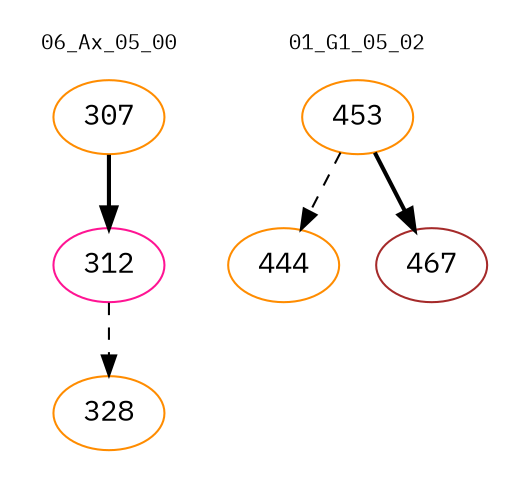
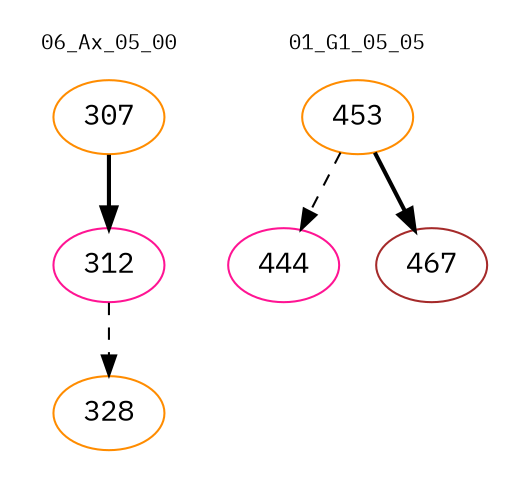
(358, 44) -> (358, 44)
(284, 265) -> (284, 265)
